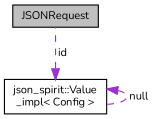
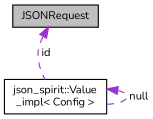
(56, 48) -> (38, 58)
